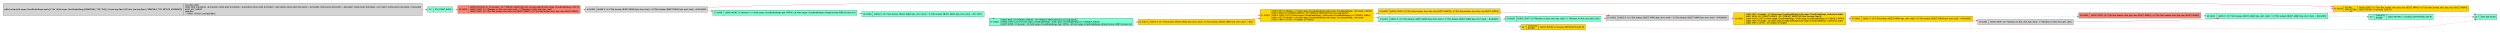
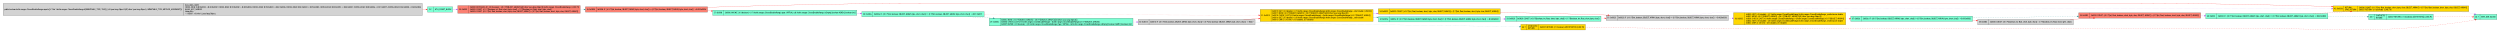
(646, 9) -> (646, 9)
(1912, 19) -> (1912, 19)
(2145, 21) -> (2082, 19)
(1197, 22) -> (1197, 22)
